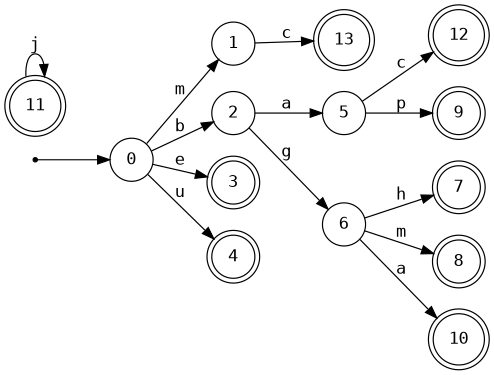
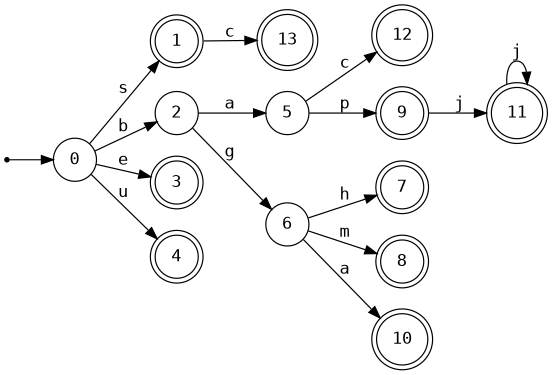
(233, 44) -> (177, 41)
(180, 90) -> (123, 89)
none -> (452, 113)
